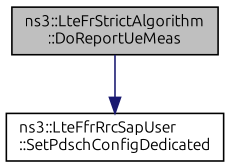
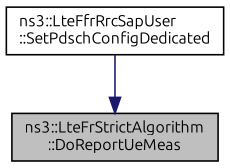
(115, 76) -> (115, 76)
